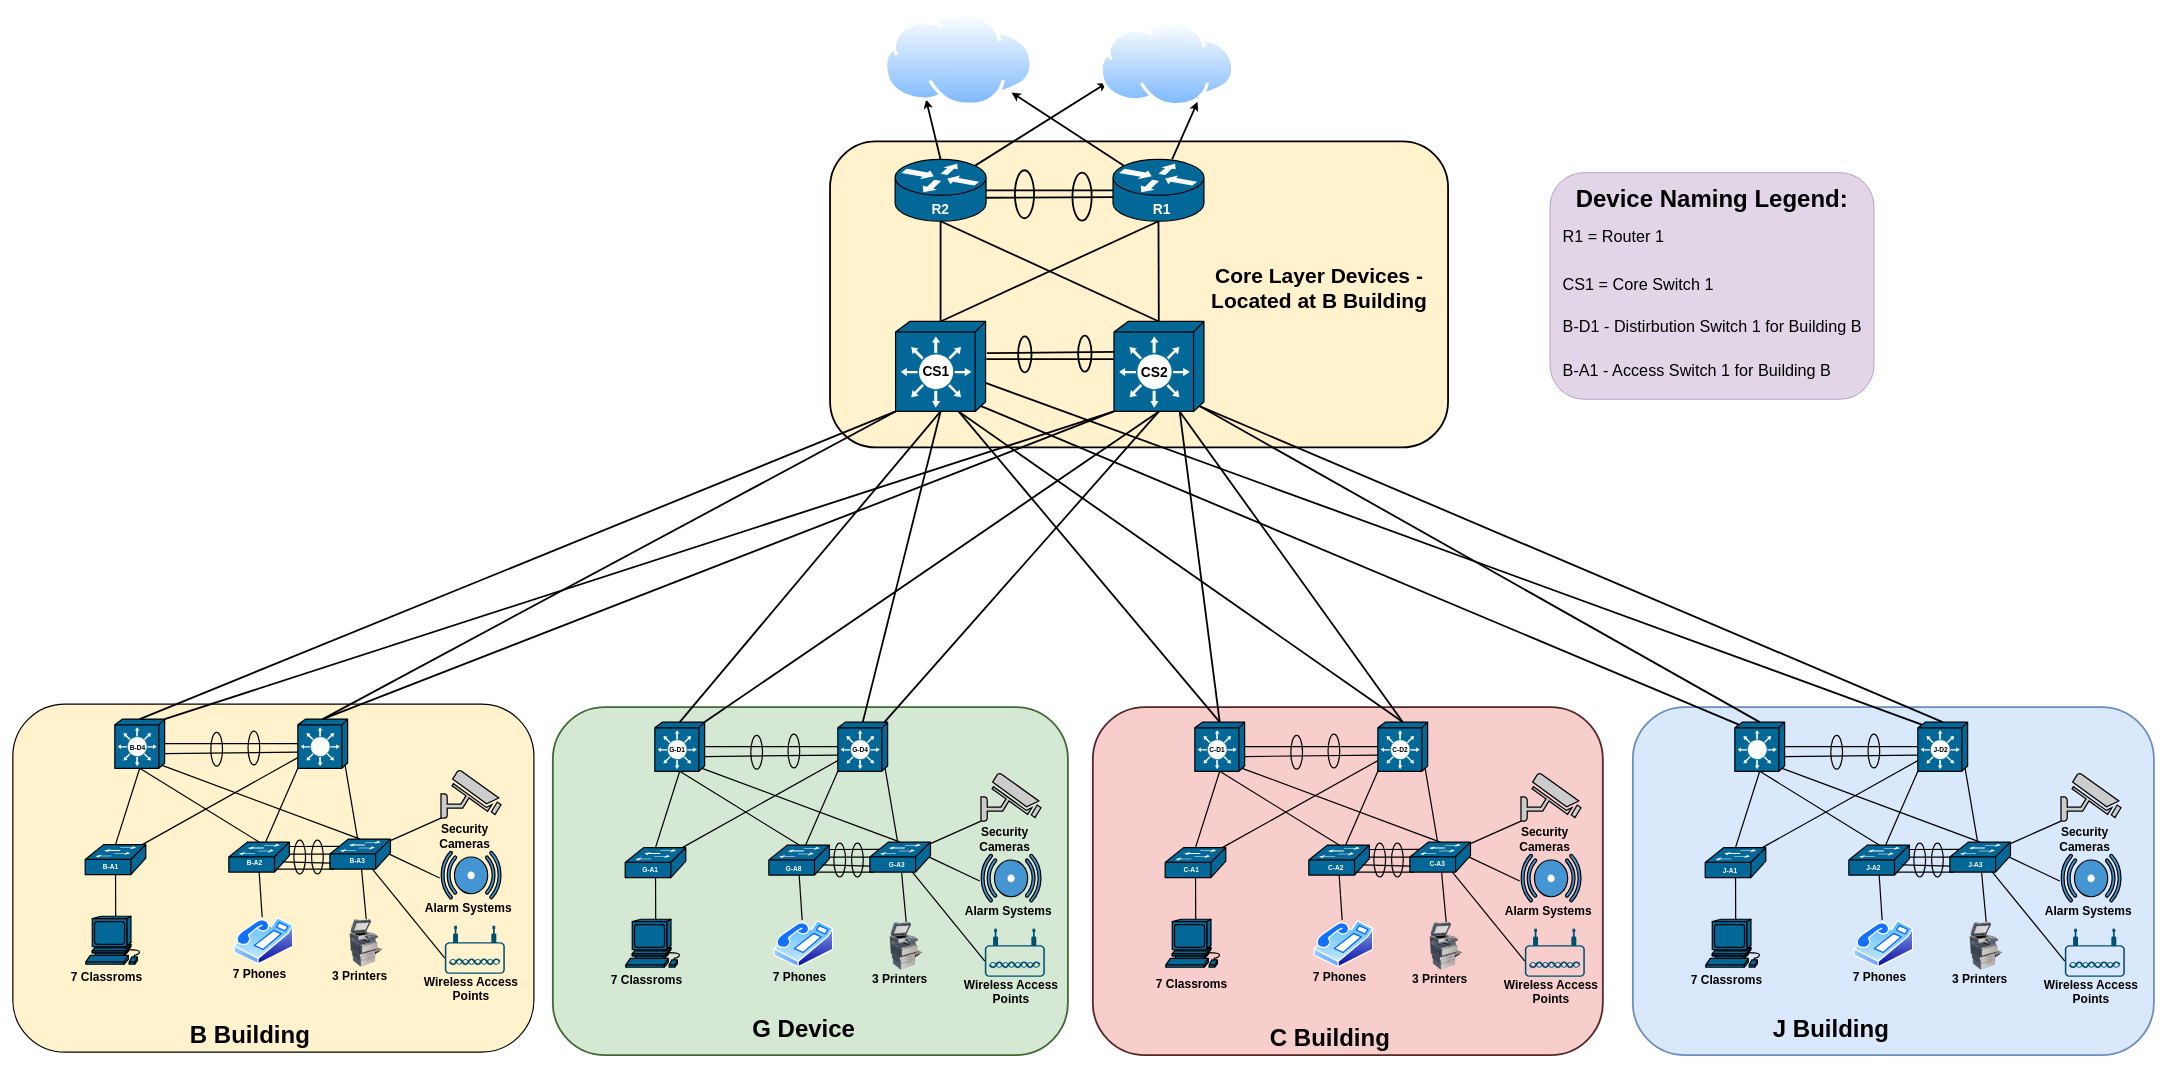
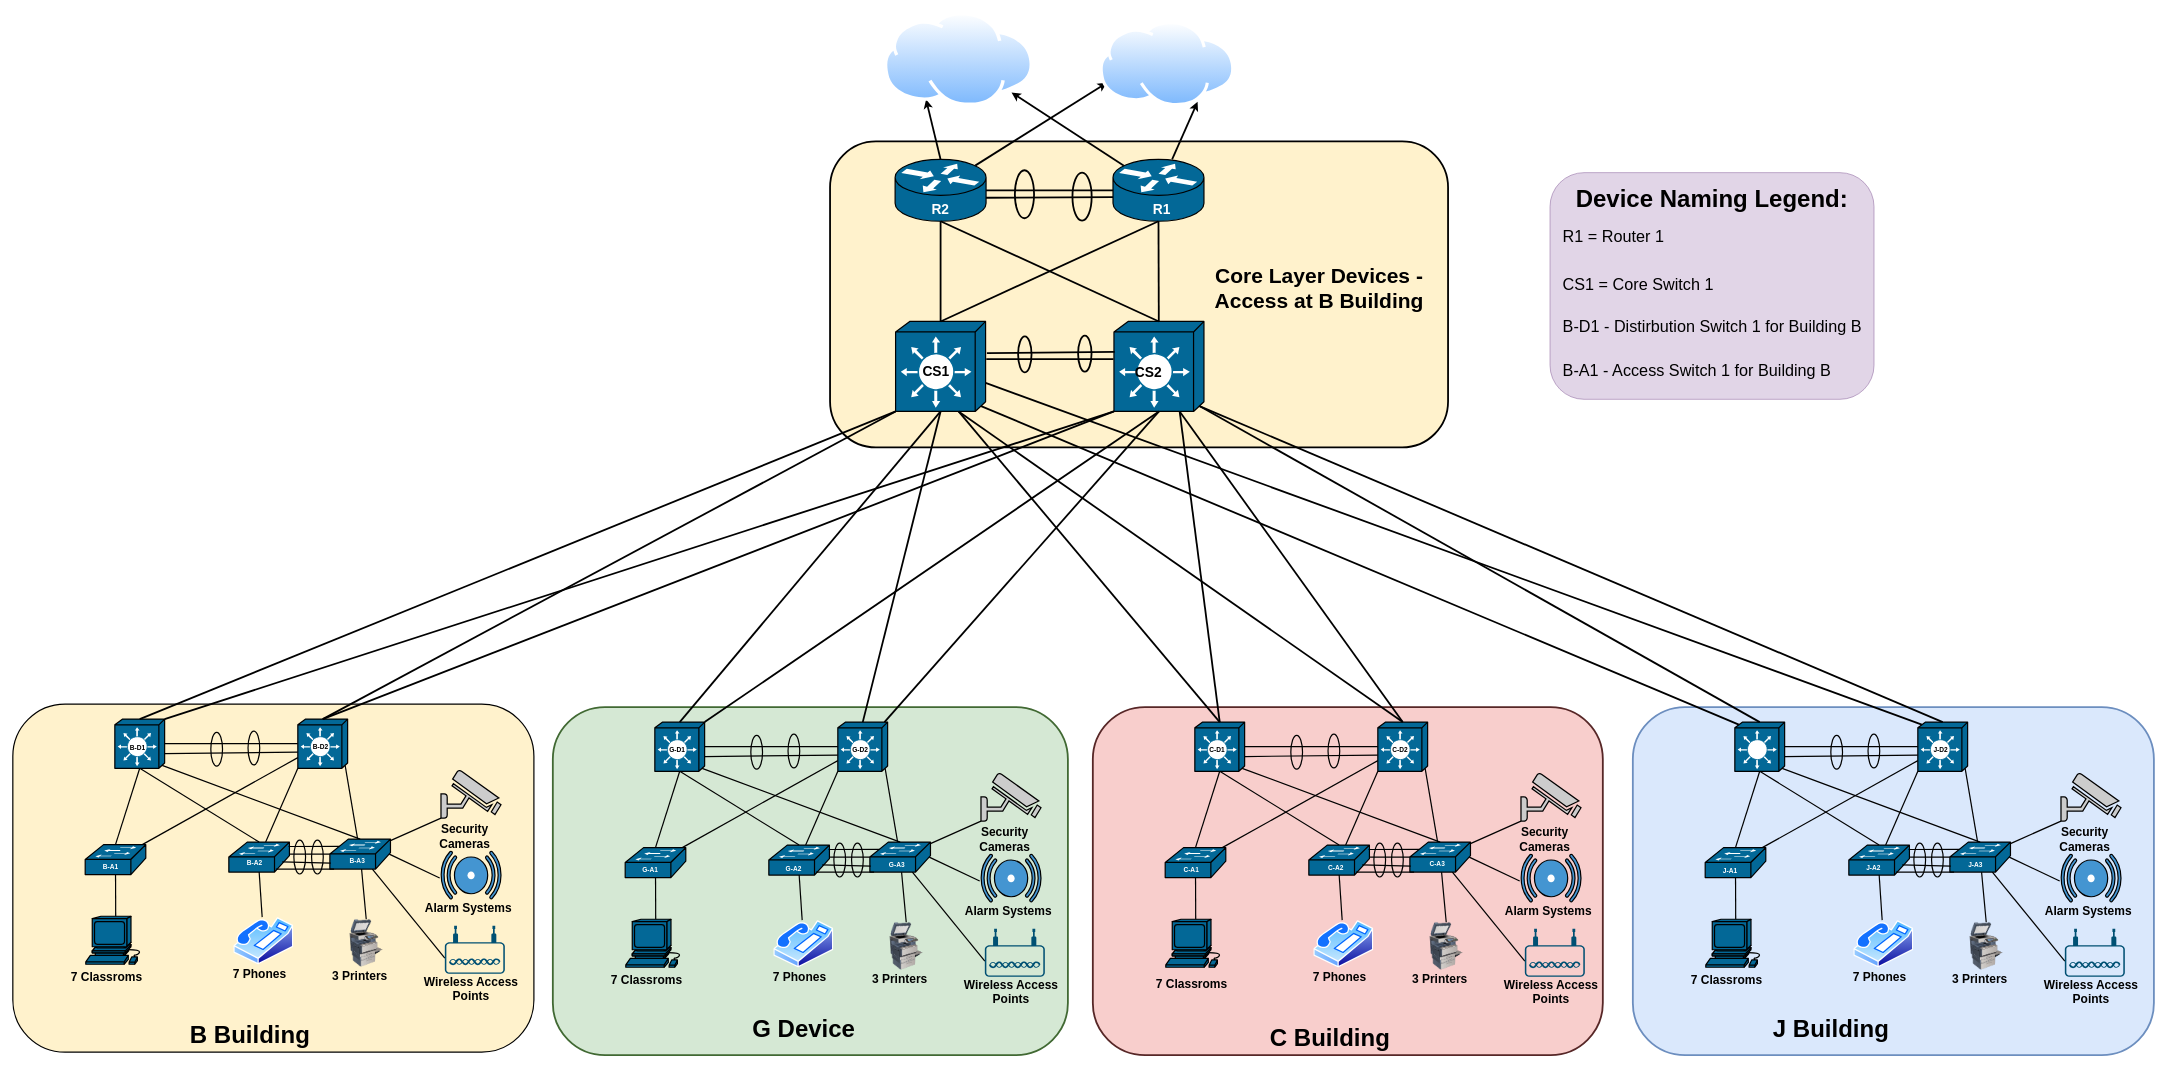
(1319, 288) -> (1319, 288)
(1154, 372) -> (1148, 372)
none -> (326, 747)
(137, 748) -> (137, 748)
(860, 750) -> (860, 750)
(793, 869) -> (793, 869)
